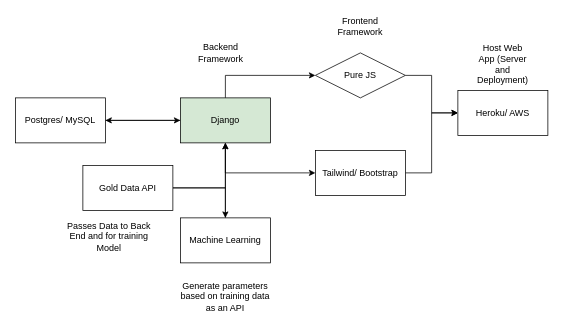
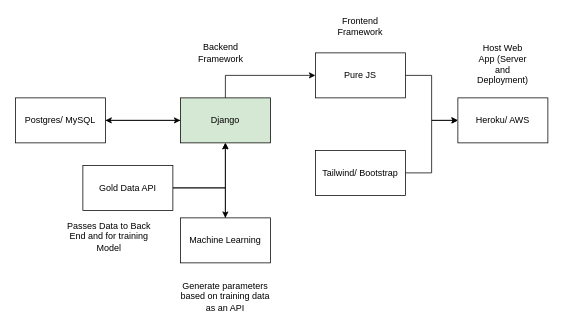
(360, 75) -> (360, 75)
(503, 113) -> (503, 120)
(309, 173) -> none
